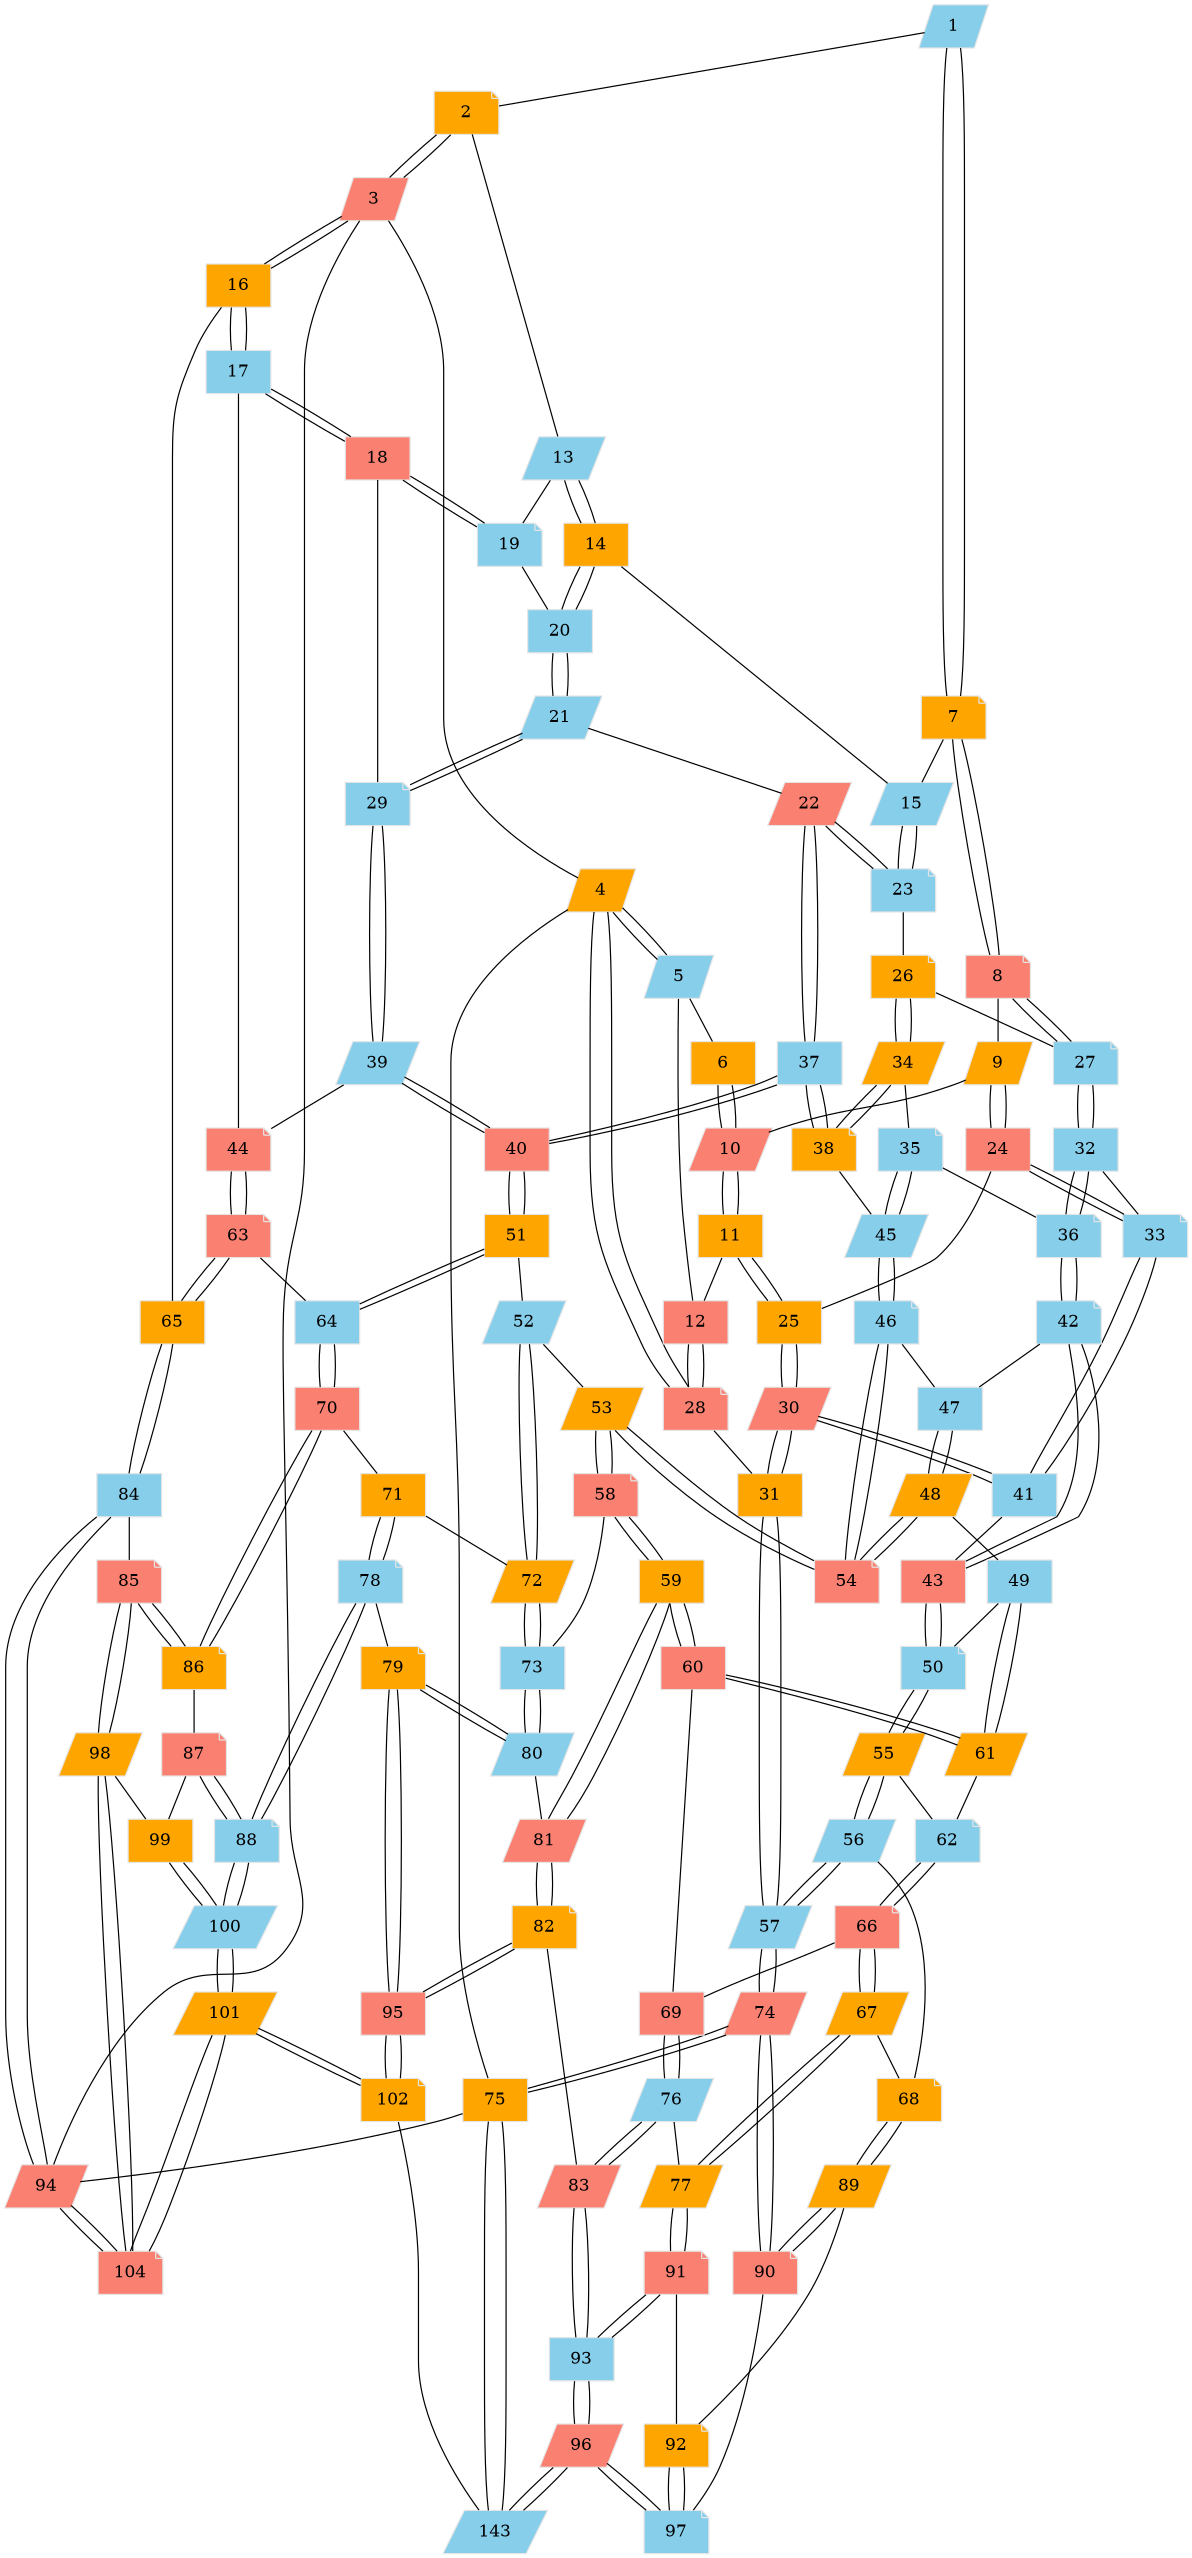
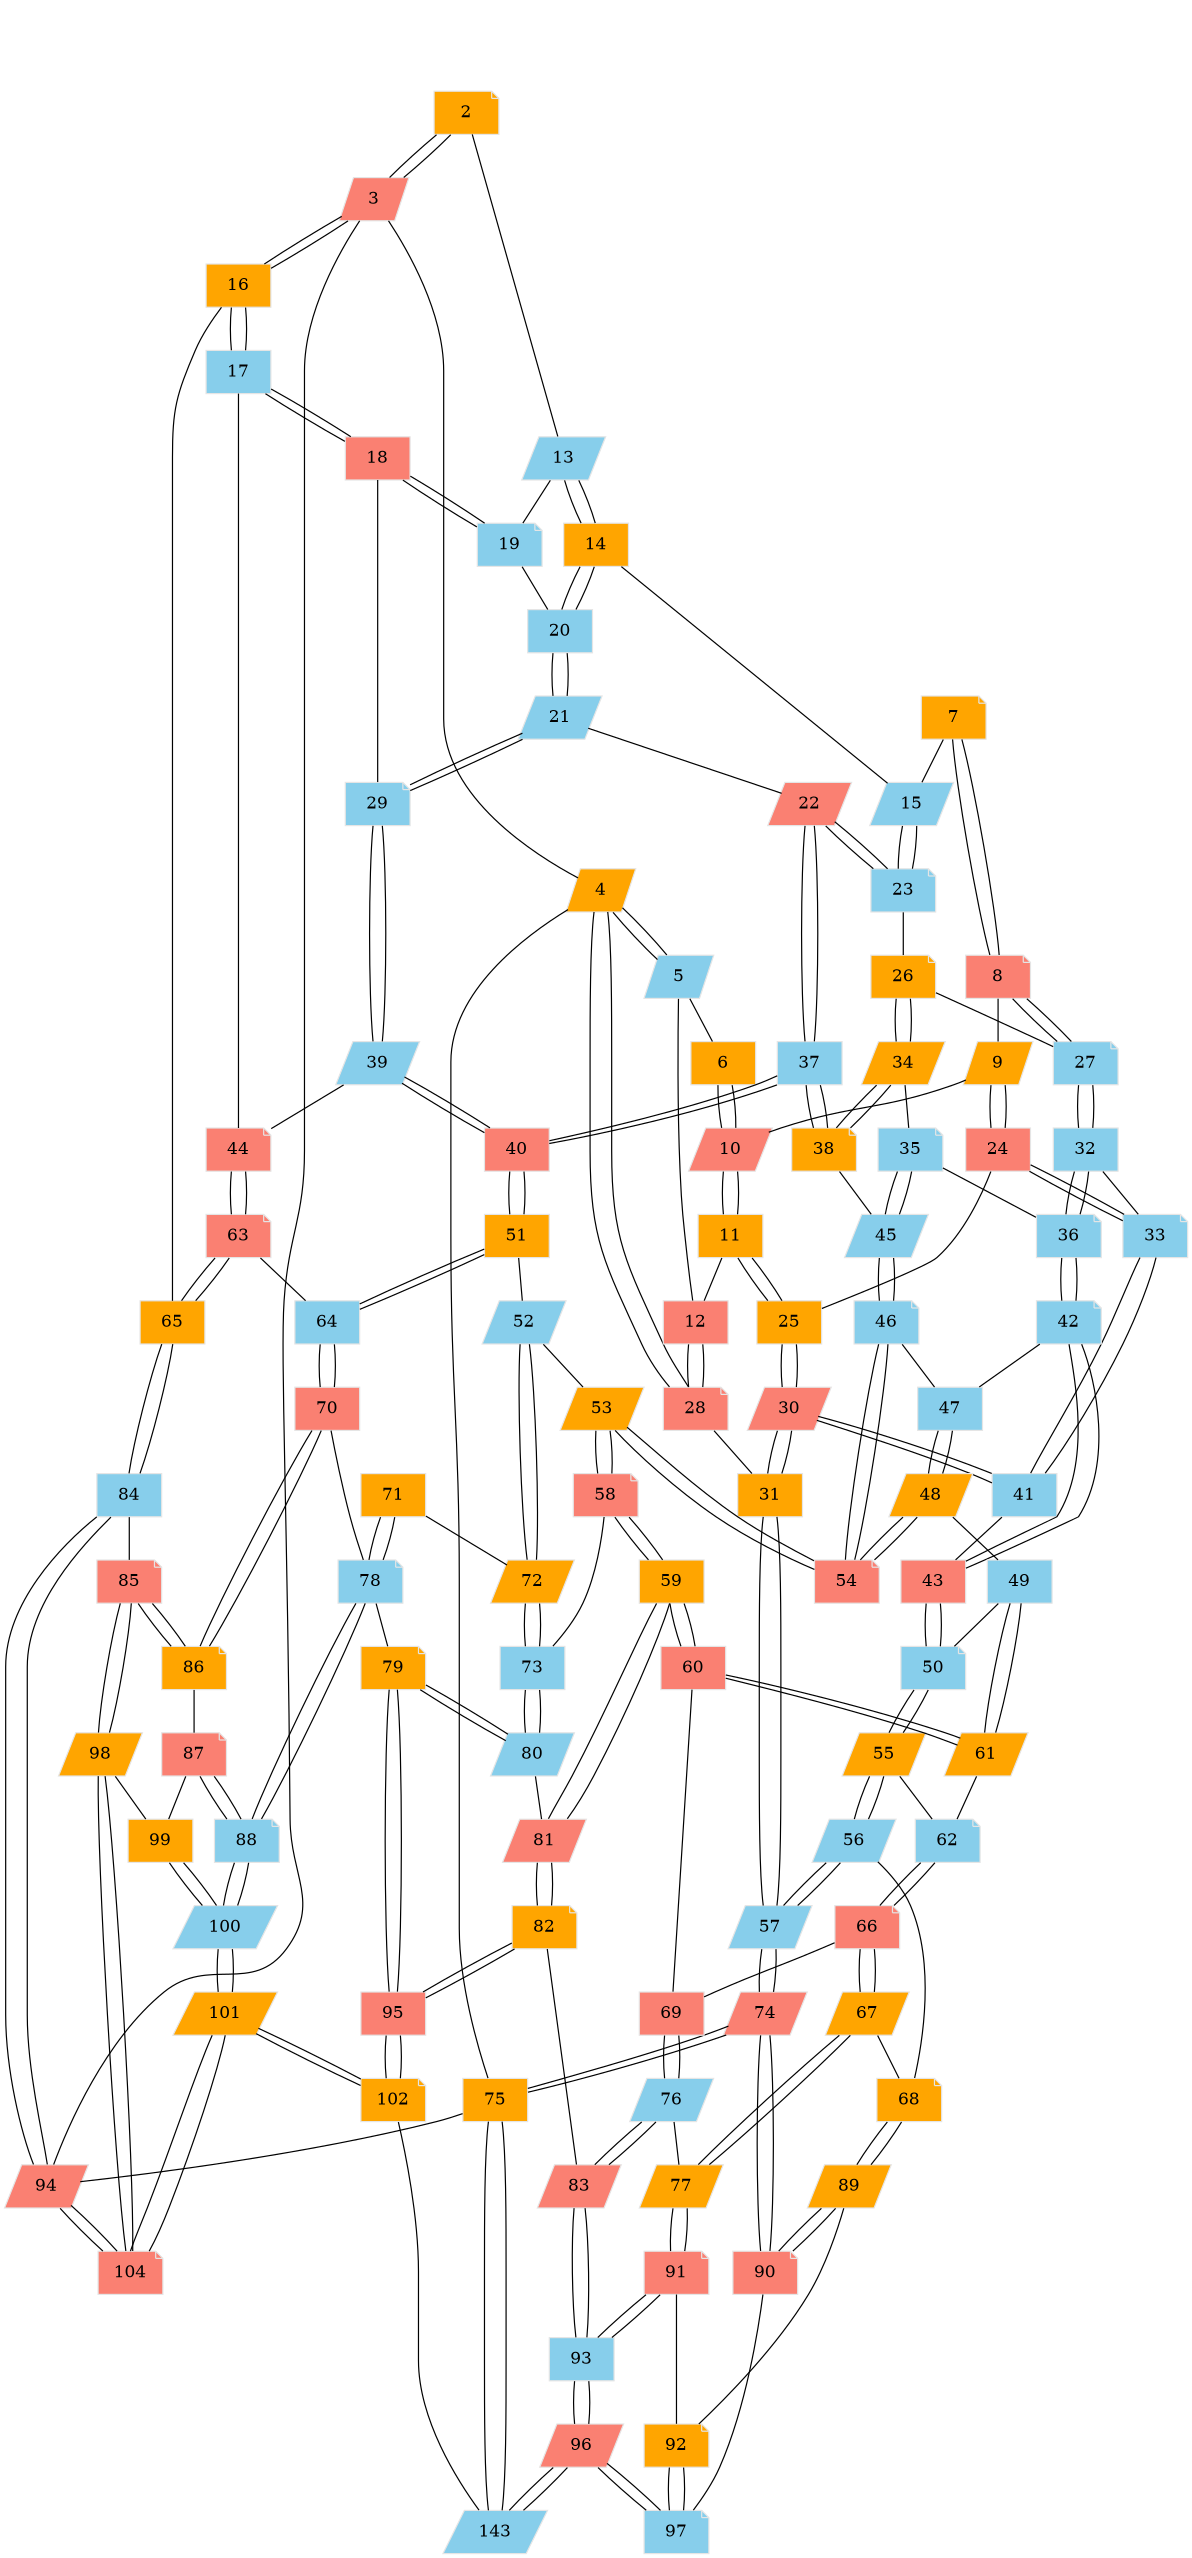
(954, 26) -> none
(360, 1452) -> (345, 1496)
